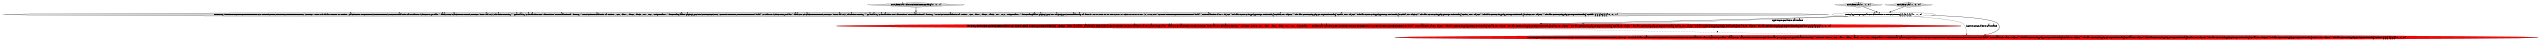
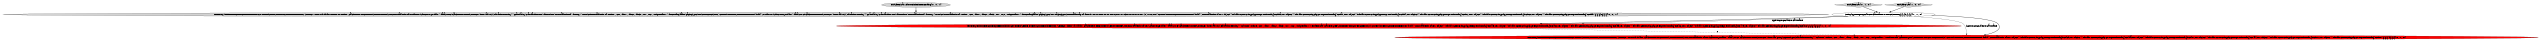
(916, 5) -> (916, 5)
